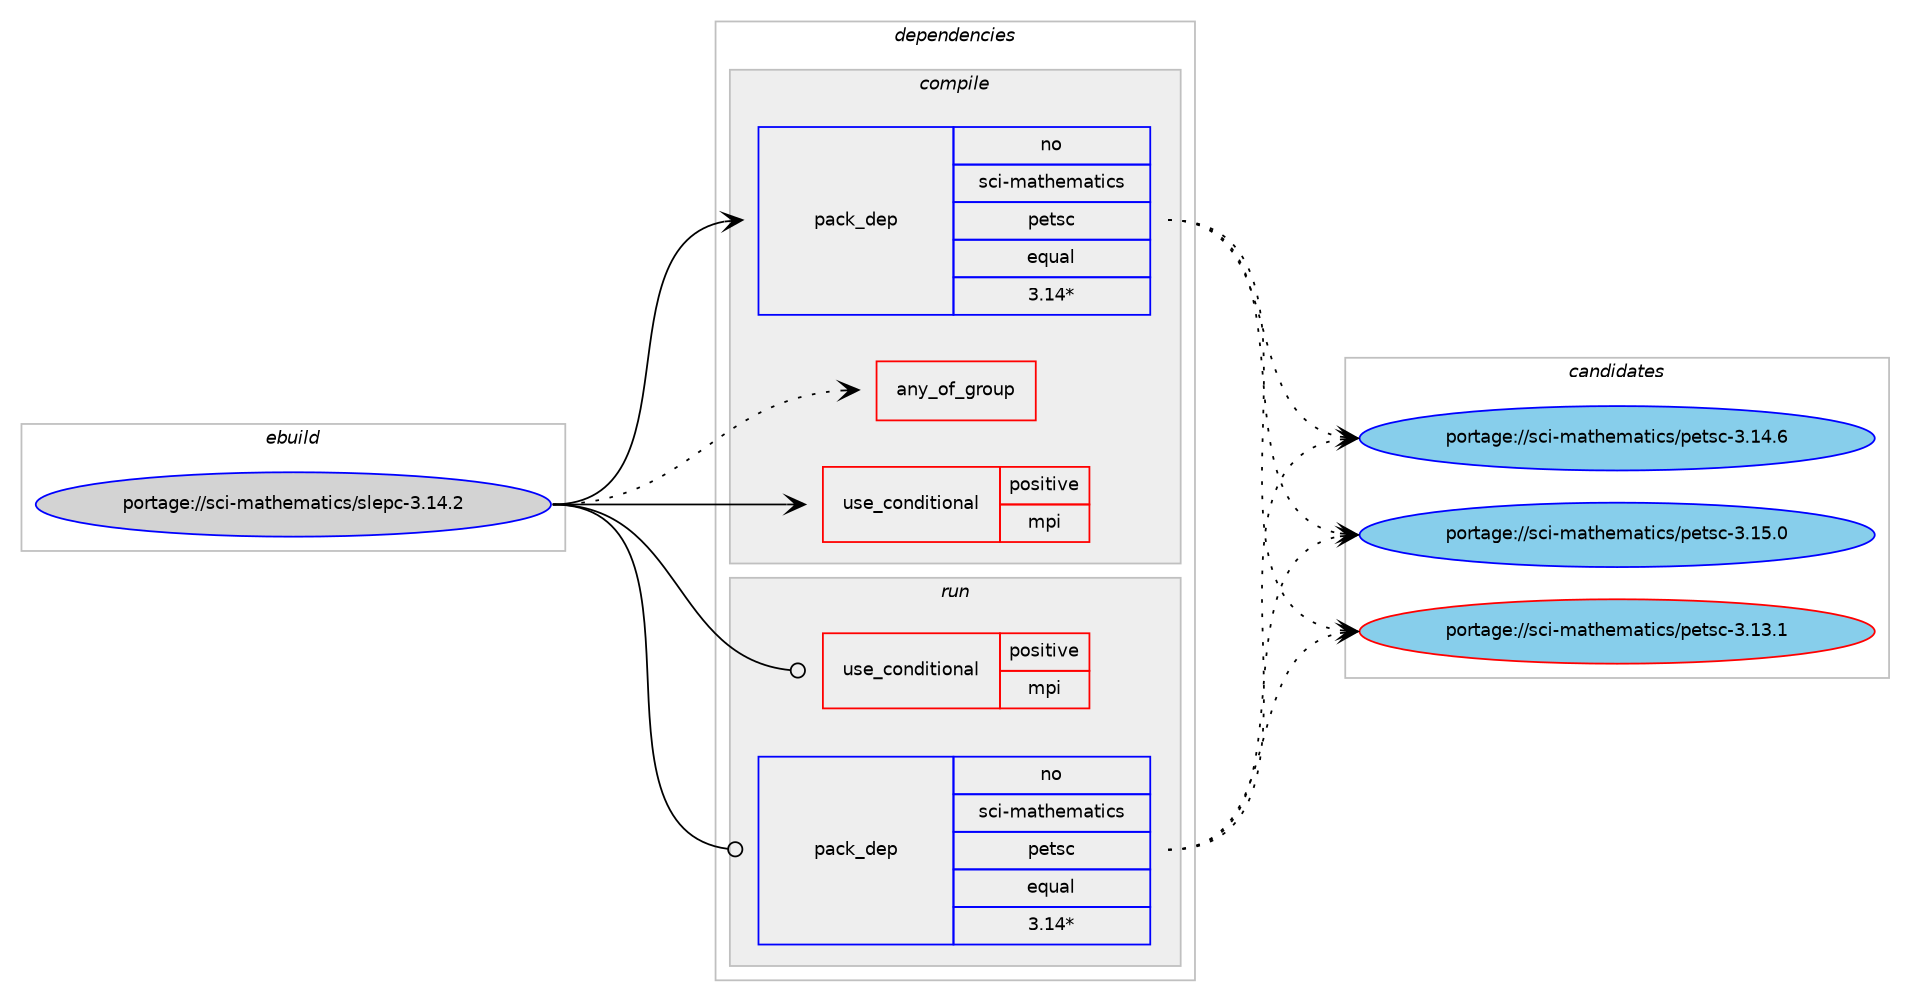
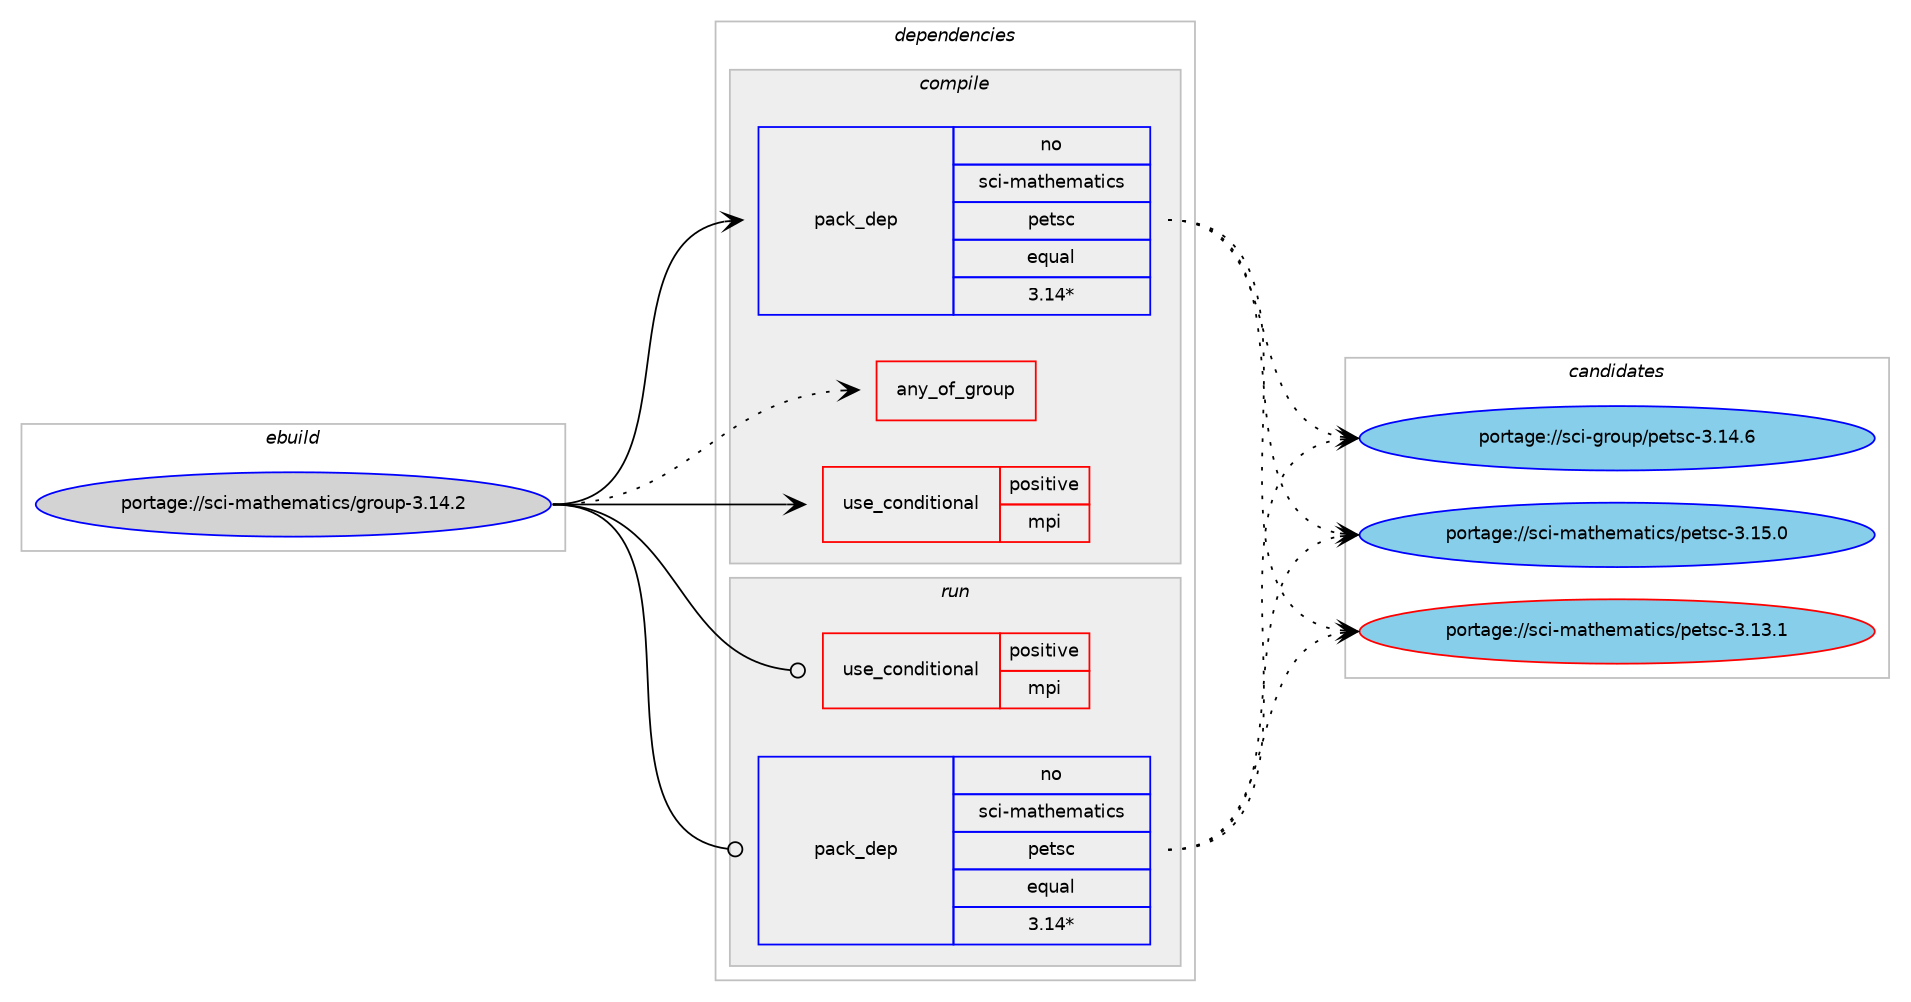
(1617, 438) -> (1617, 438)
(293, 504) -> (293, 504)
